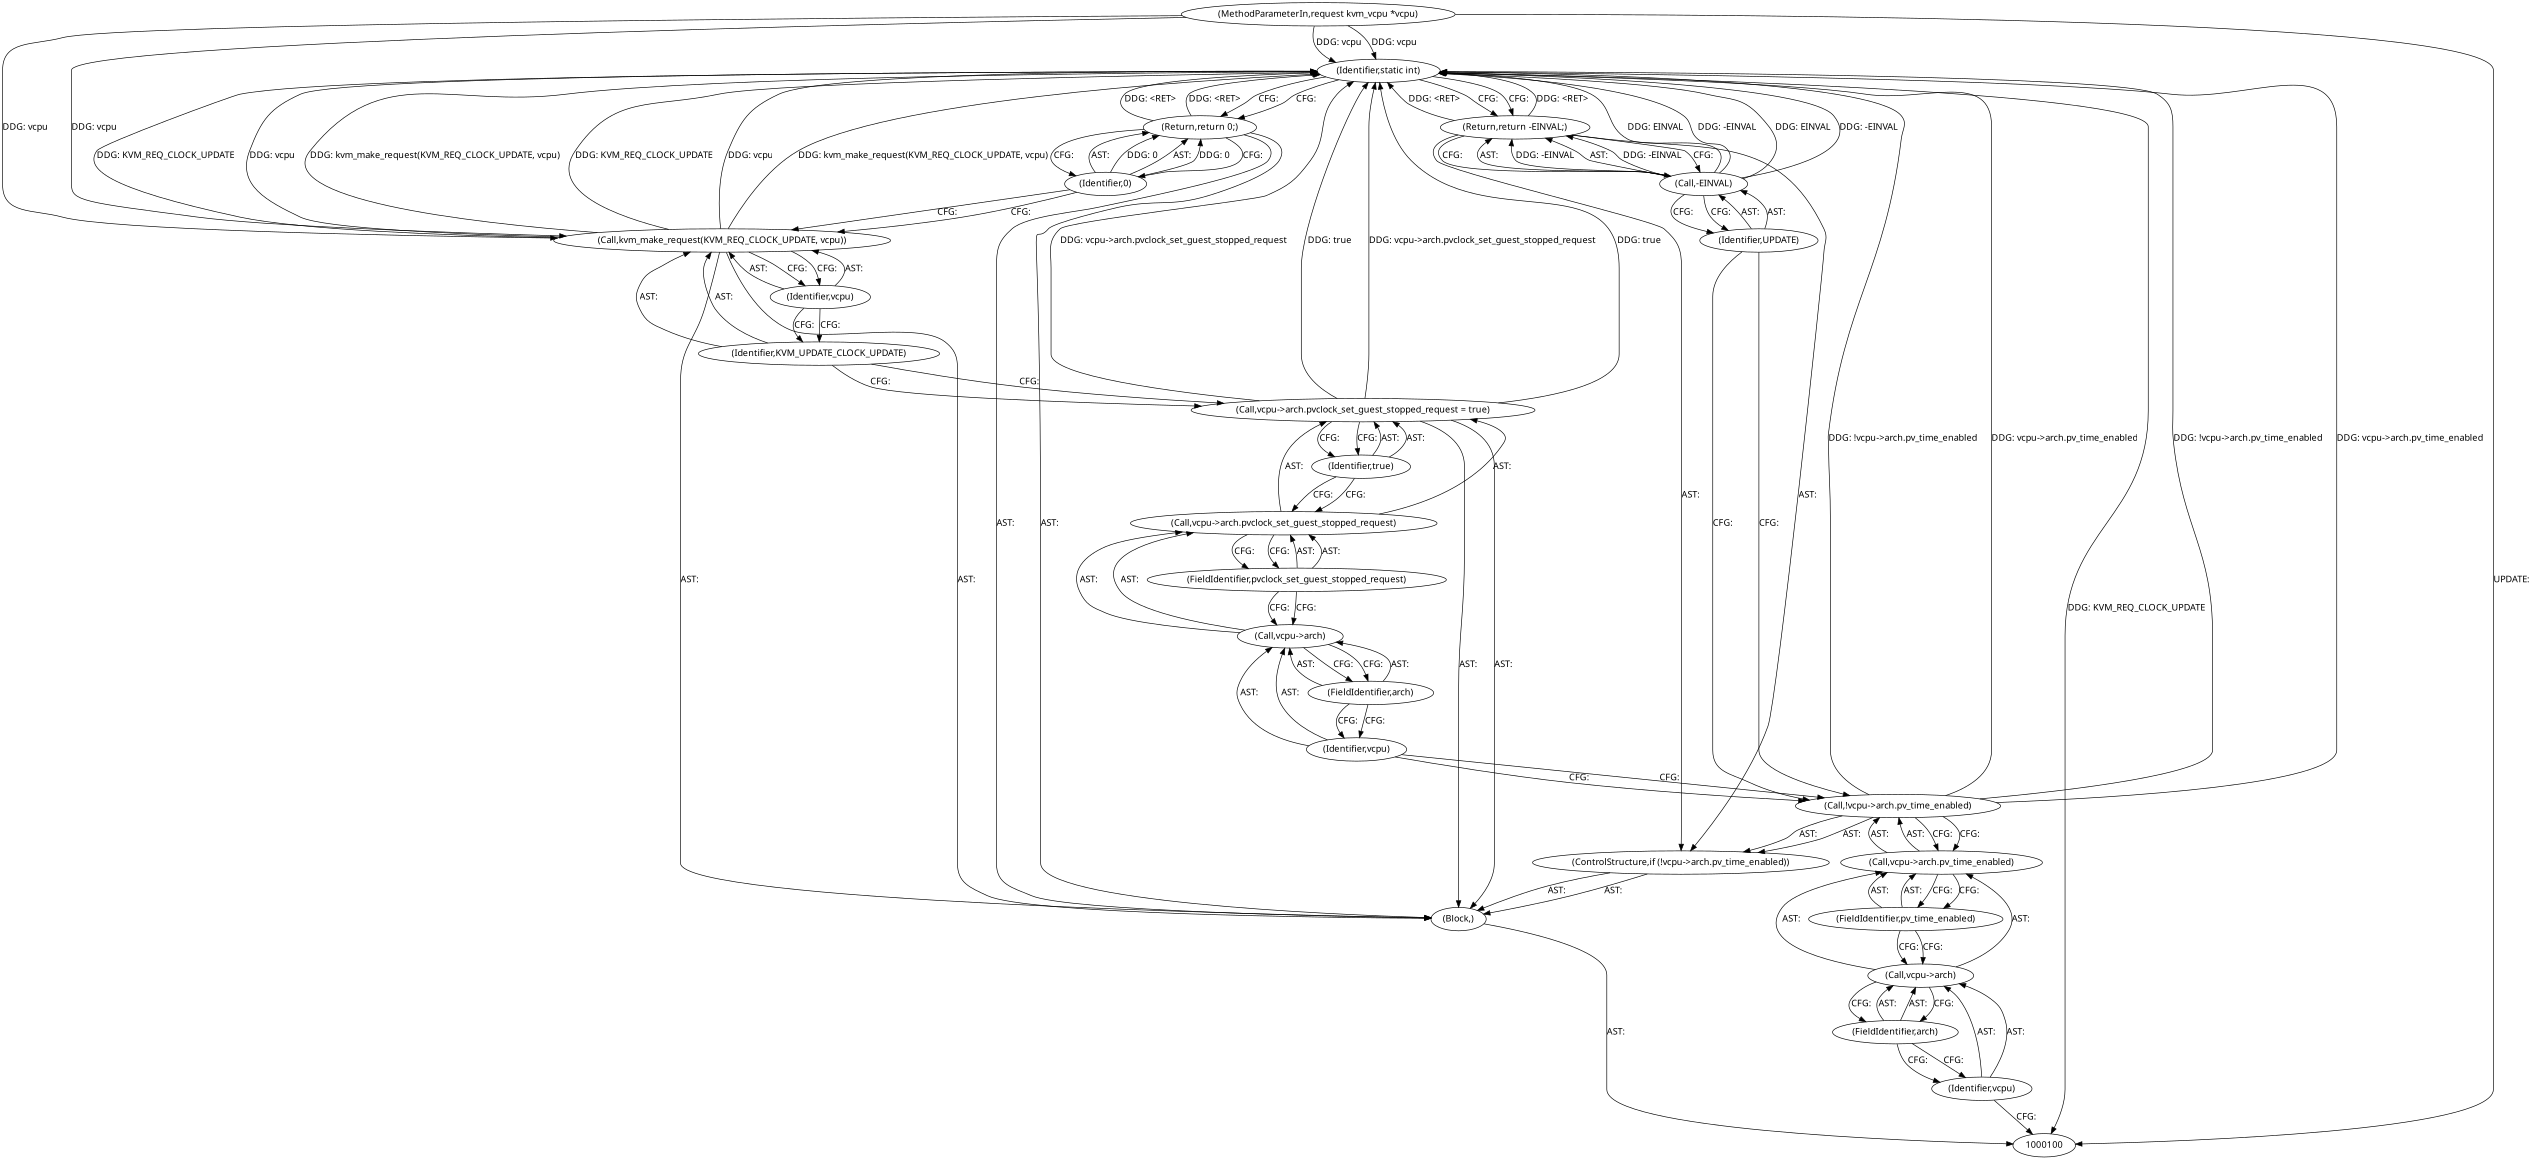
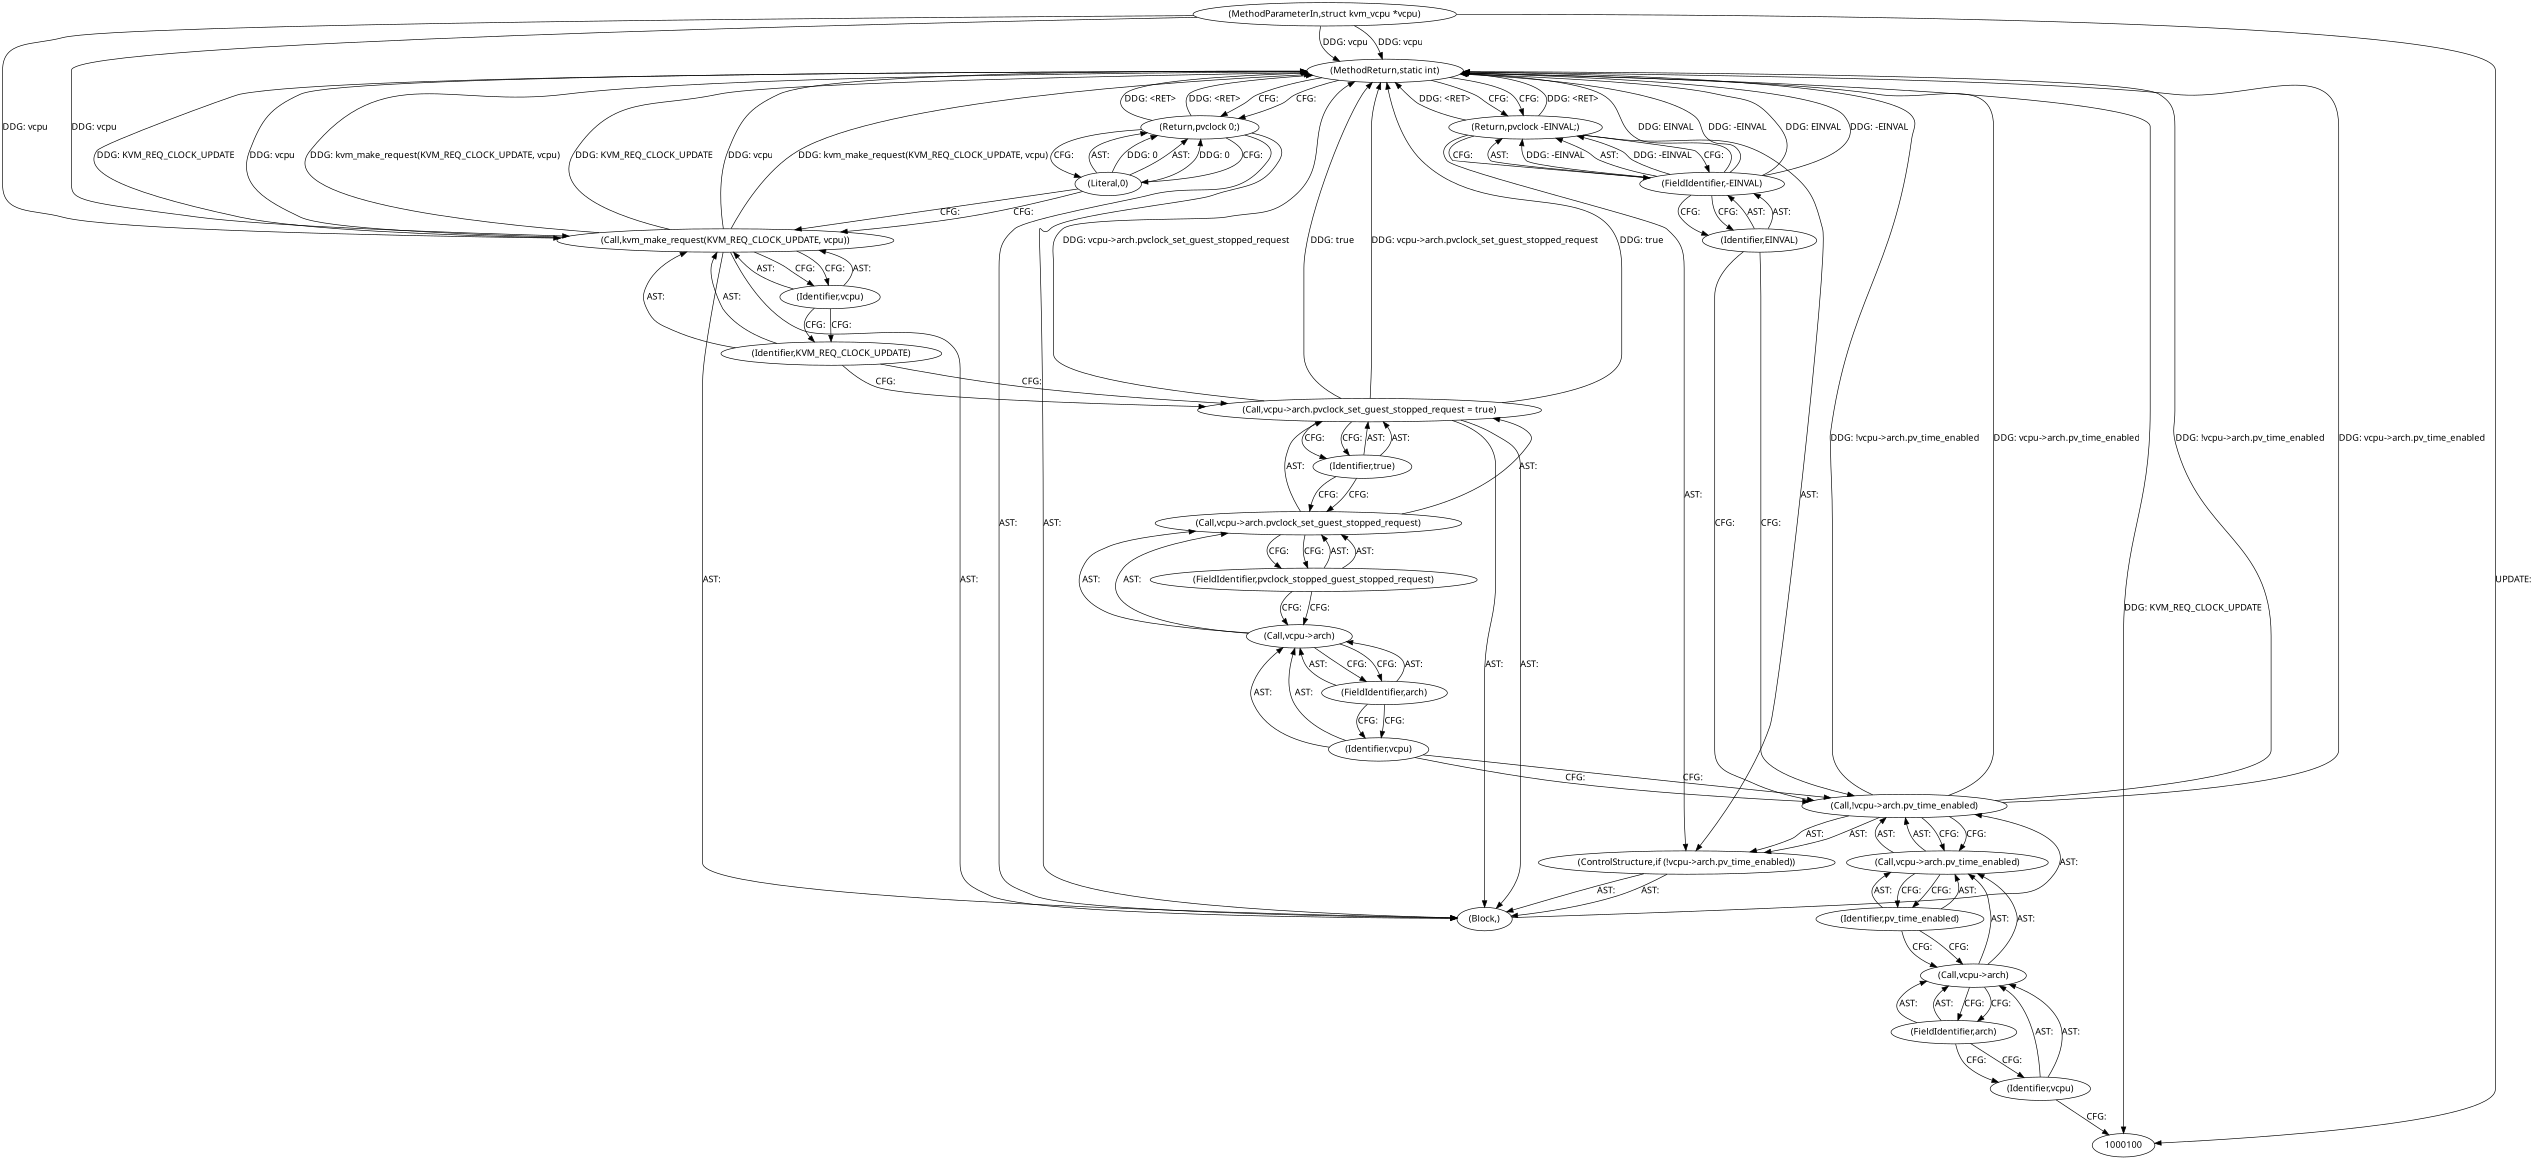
(1318, 14) -> (1325, 14)
(1379, 71) -> (1385, 71)
(1200, 127) -> (1200, 127)
(1515, 127) -> (1526, 127)
(1106, 184) -> (1108, 184)
(1704, 184) -> (1712, 184)
(1759, 240) -> (1760, 240)
(819, 354) -> (831, 354)
(1297, 580) -> (1314, 580)
(1906, 919) -> (1900, 919)
(1677, 1118) -> (1842, 905)
